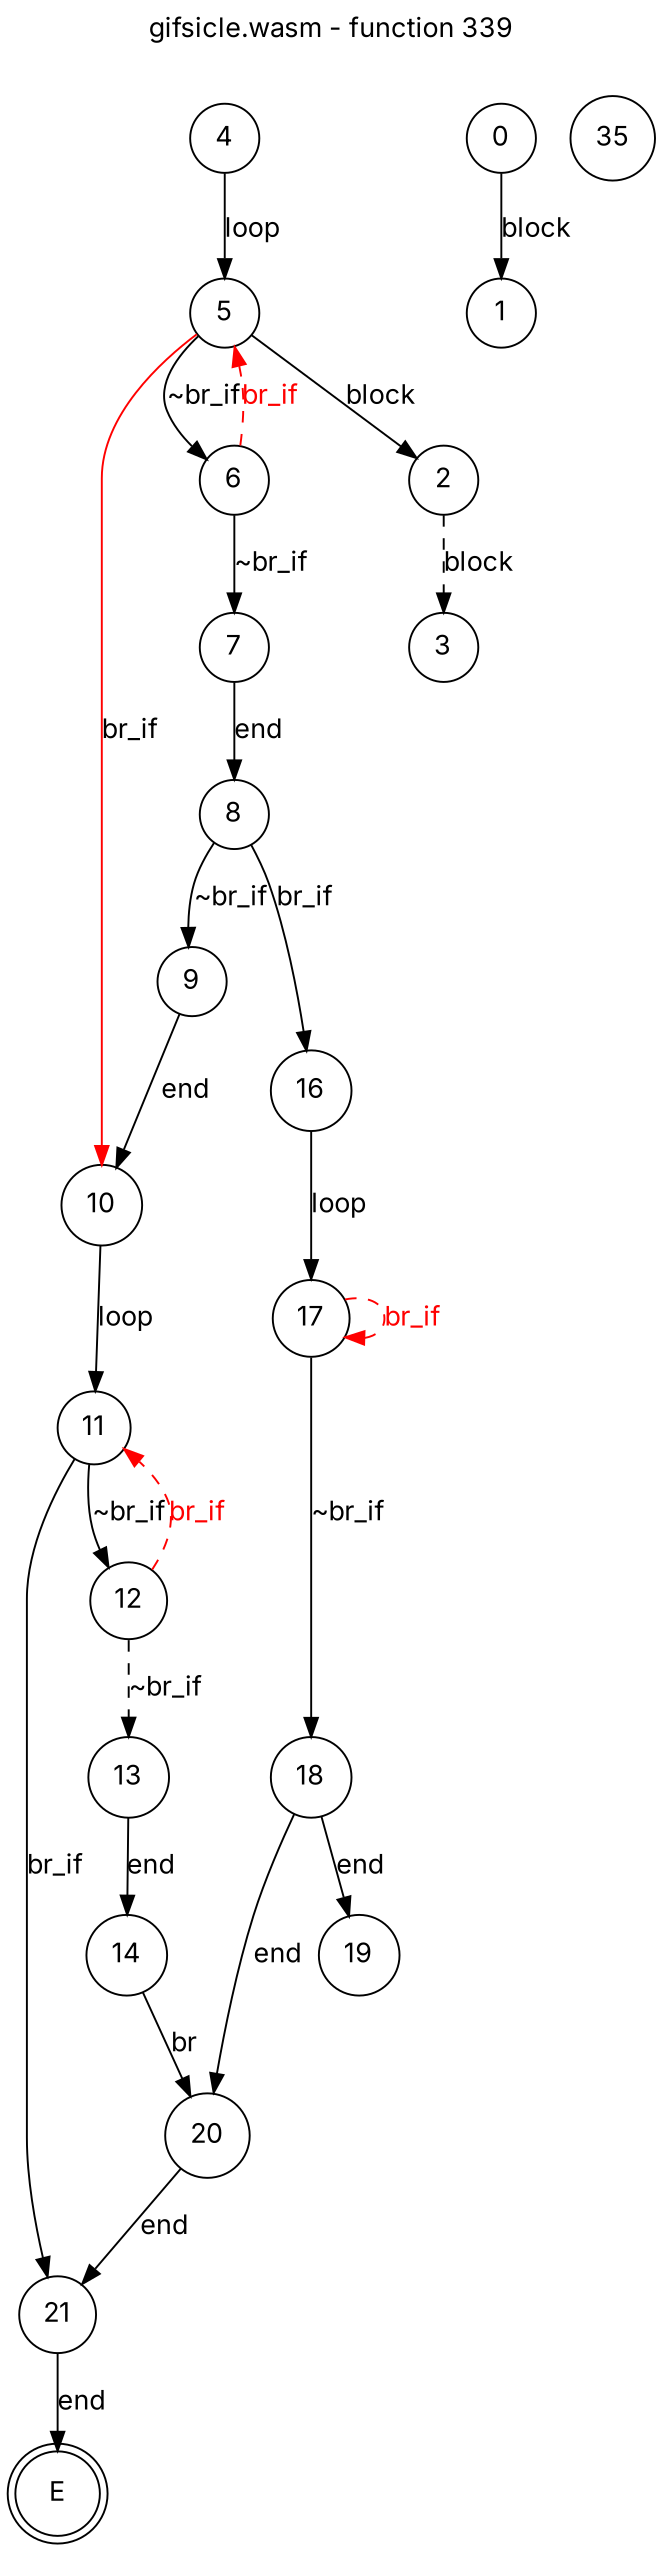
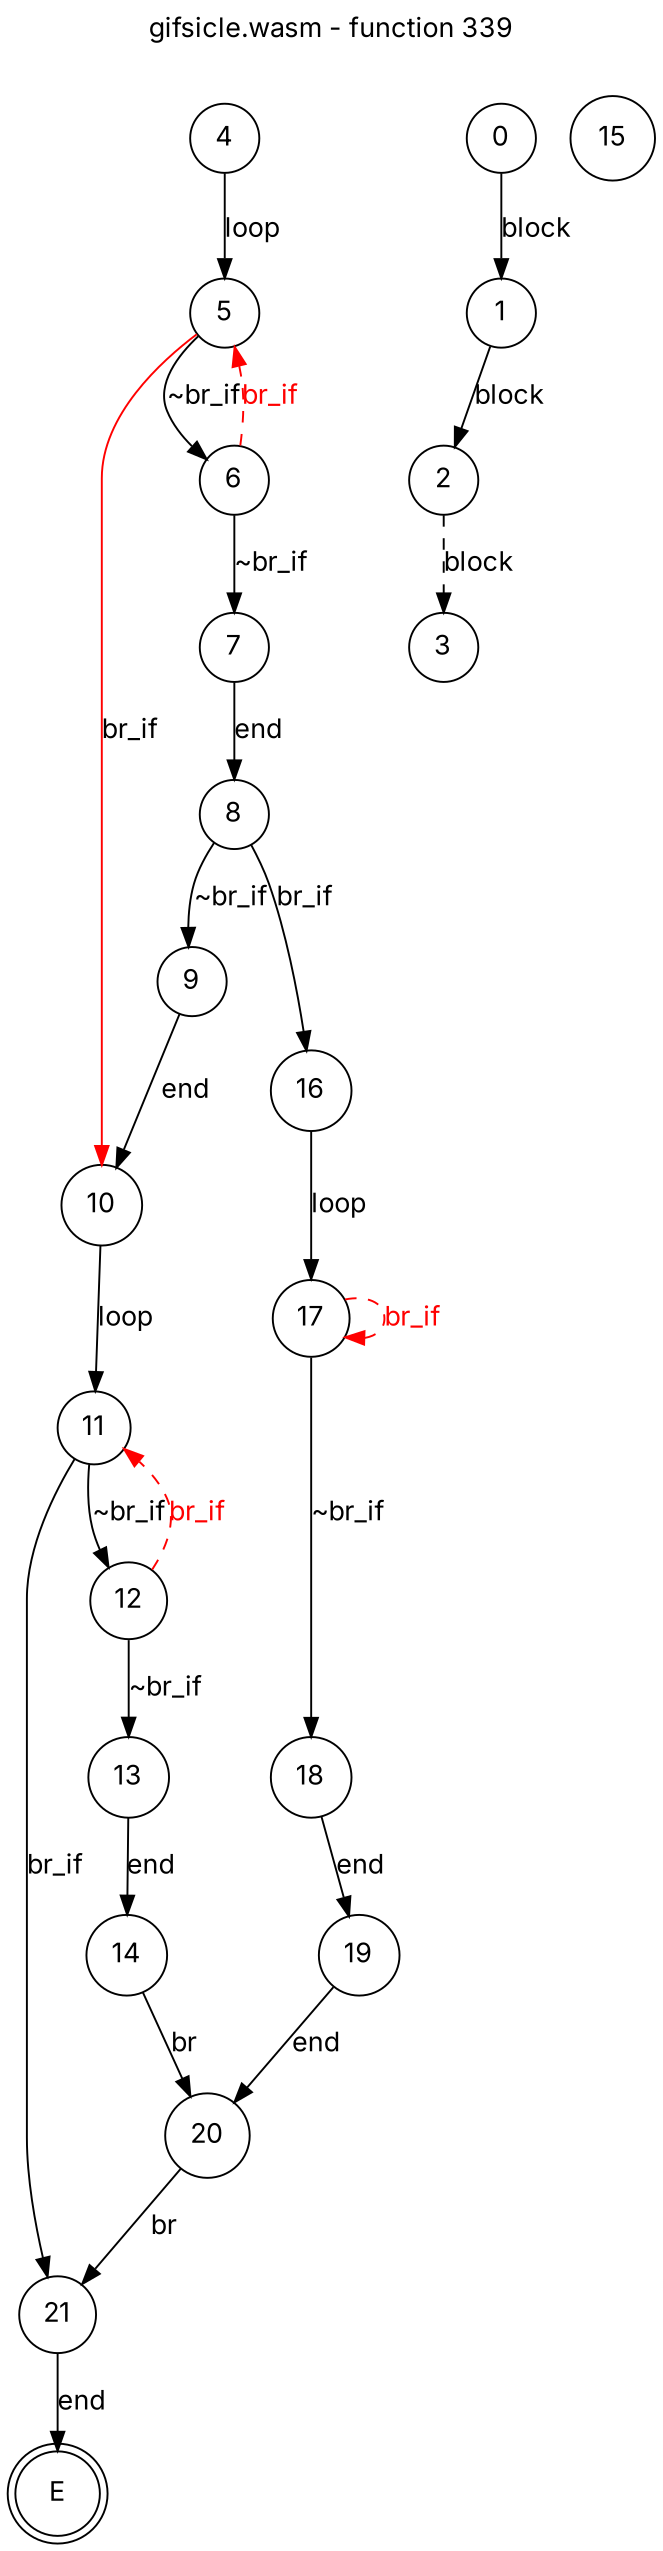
(613, 138) -> (613, 138)
(326, 391) -> (476, 388)
(129, 1679) -> (129, 1679)
(246, 1941) -> (290, 2037)
(164, 2227) -> (164, 2227)
